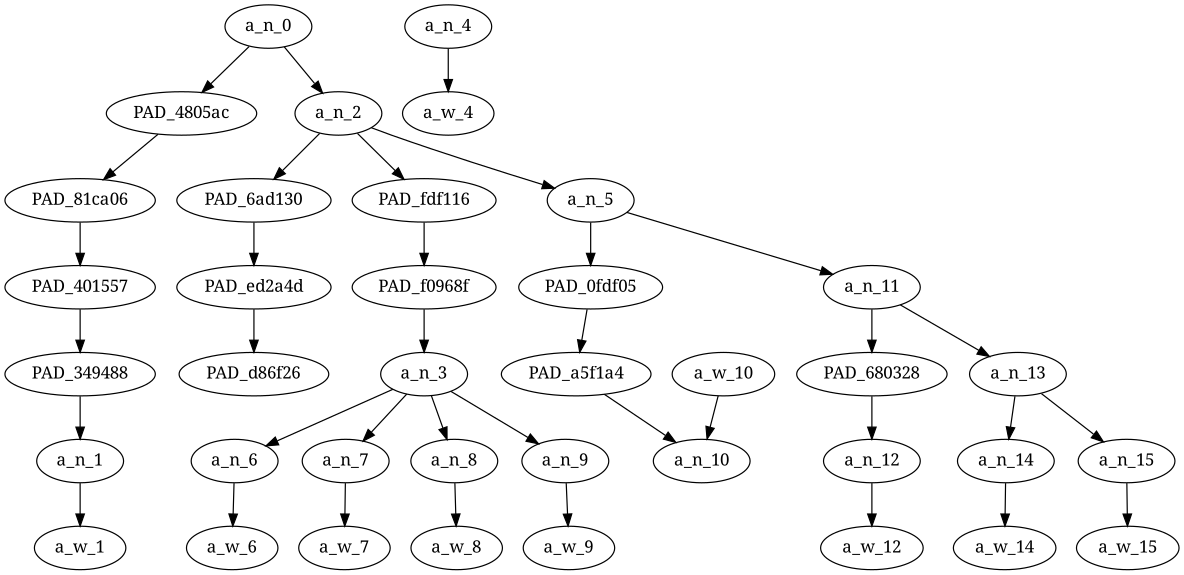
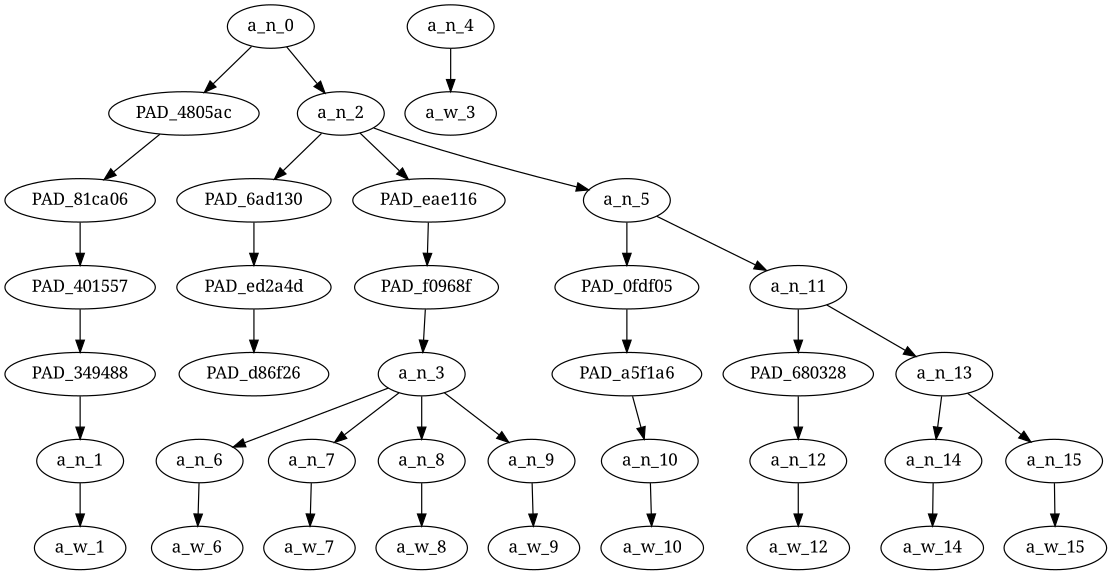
(448, 113) -> (451, 113)
(424, 200) -> (429, 200)
(576, 374) -> (627, 374)
(714, 411) -> (651, 499)
